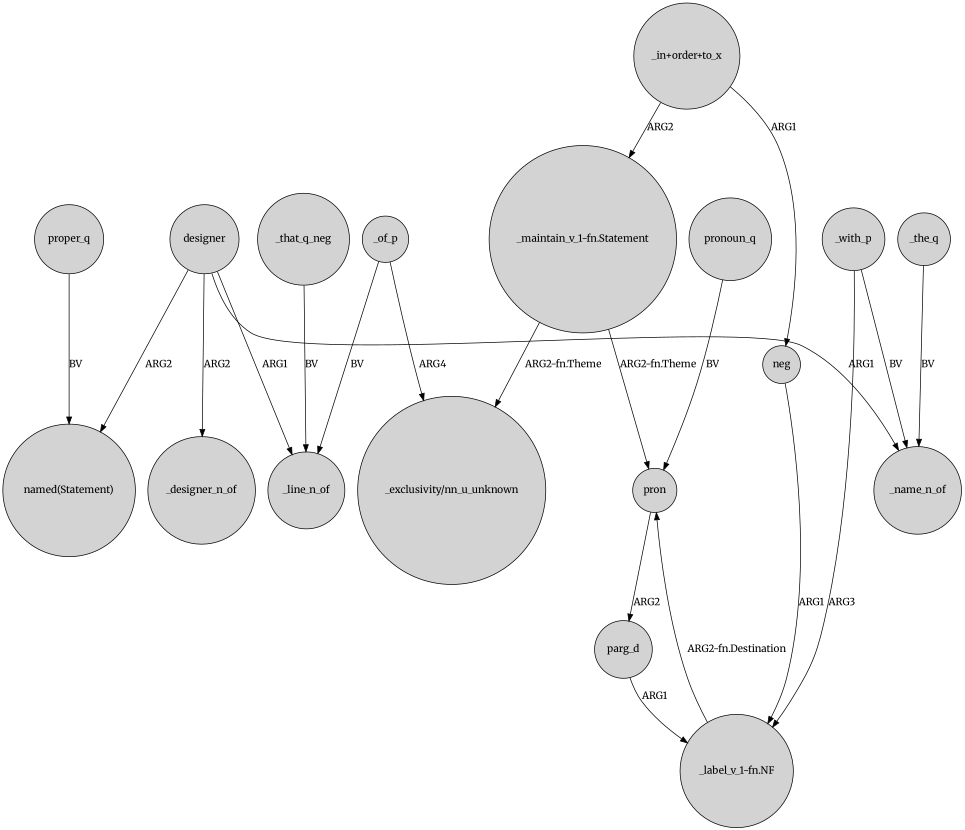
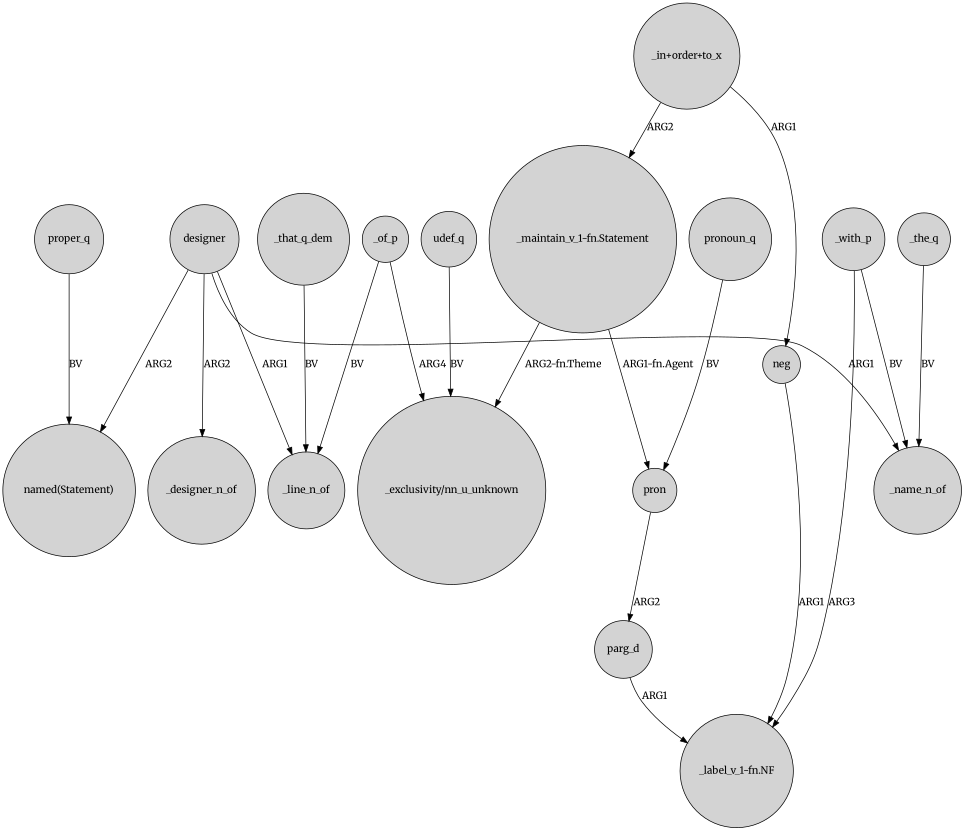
(304, 239) -> (304, 239)
none -> (449, 239)
(658, 365) -> (658, 365)
(673, 624) -> none
